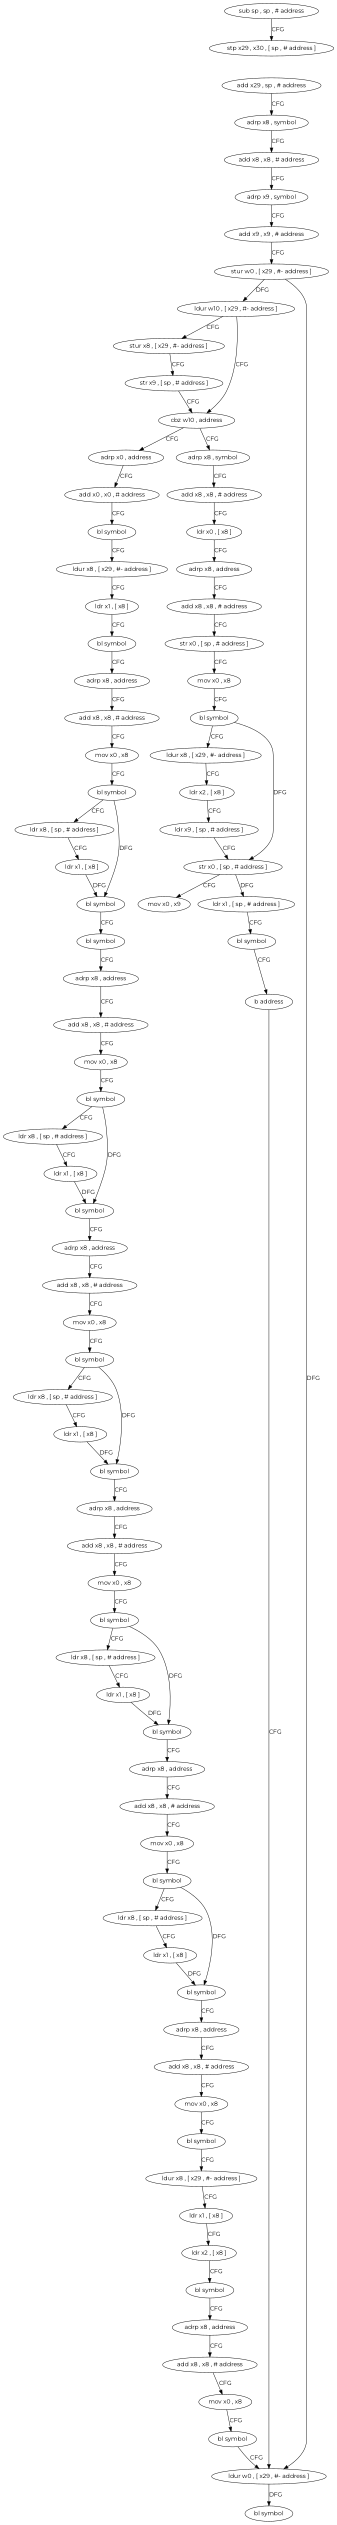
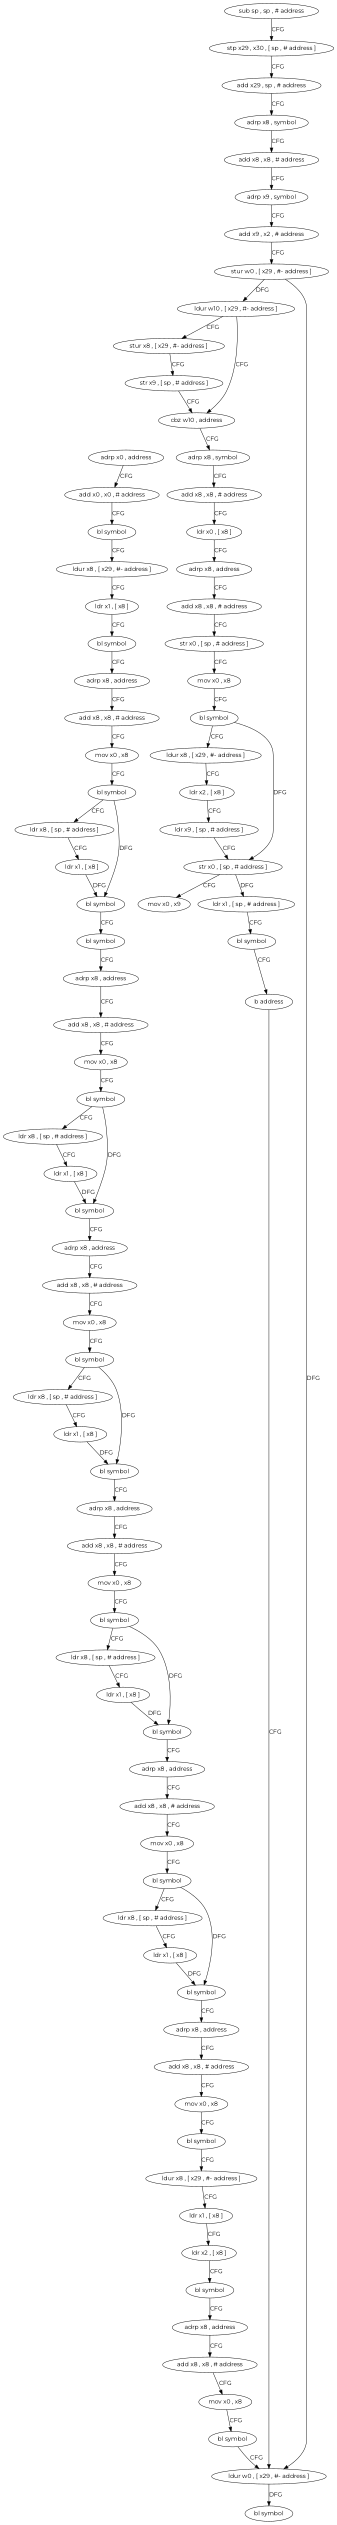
none -> (272, 65)
(272, 234) -> (272, 234)
(163, 438) -> none
